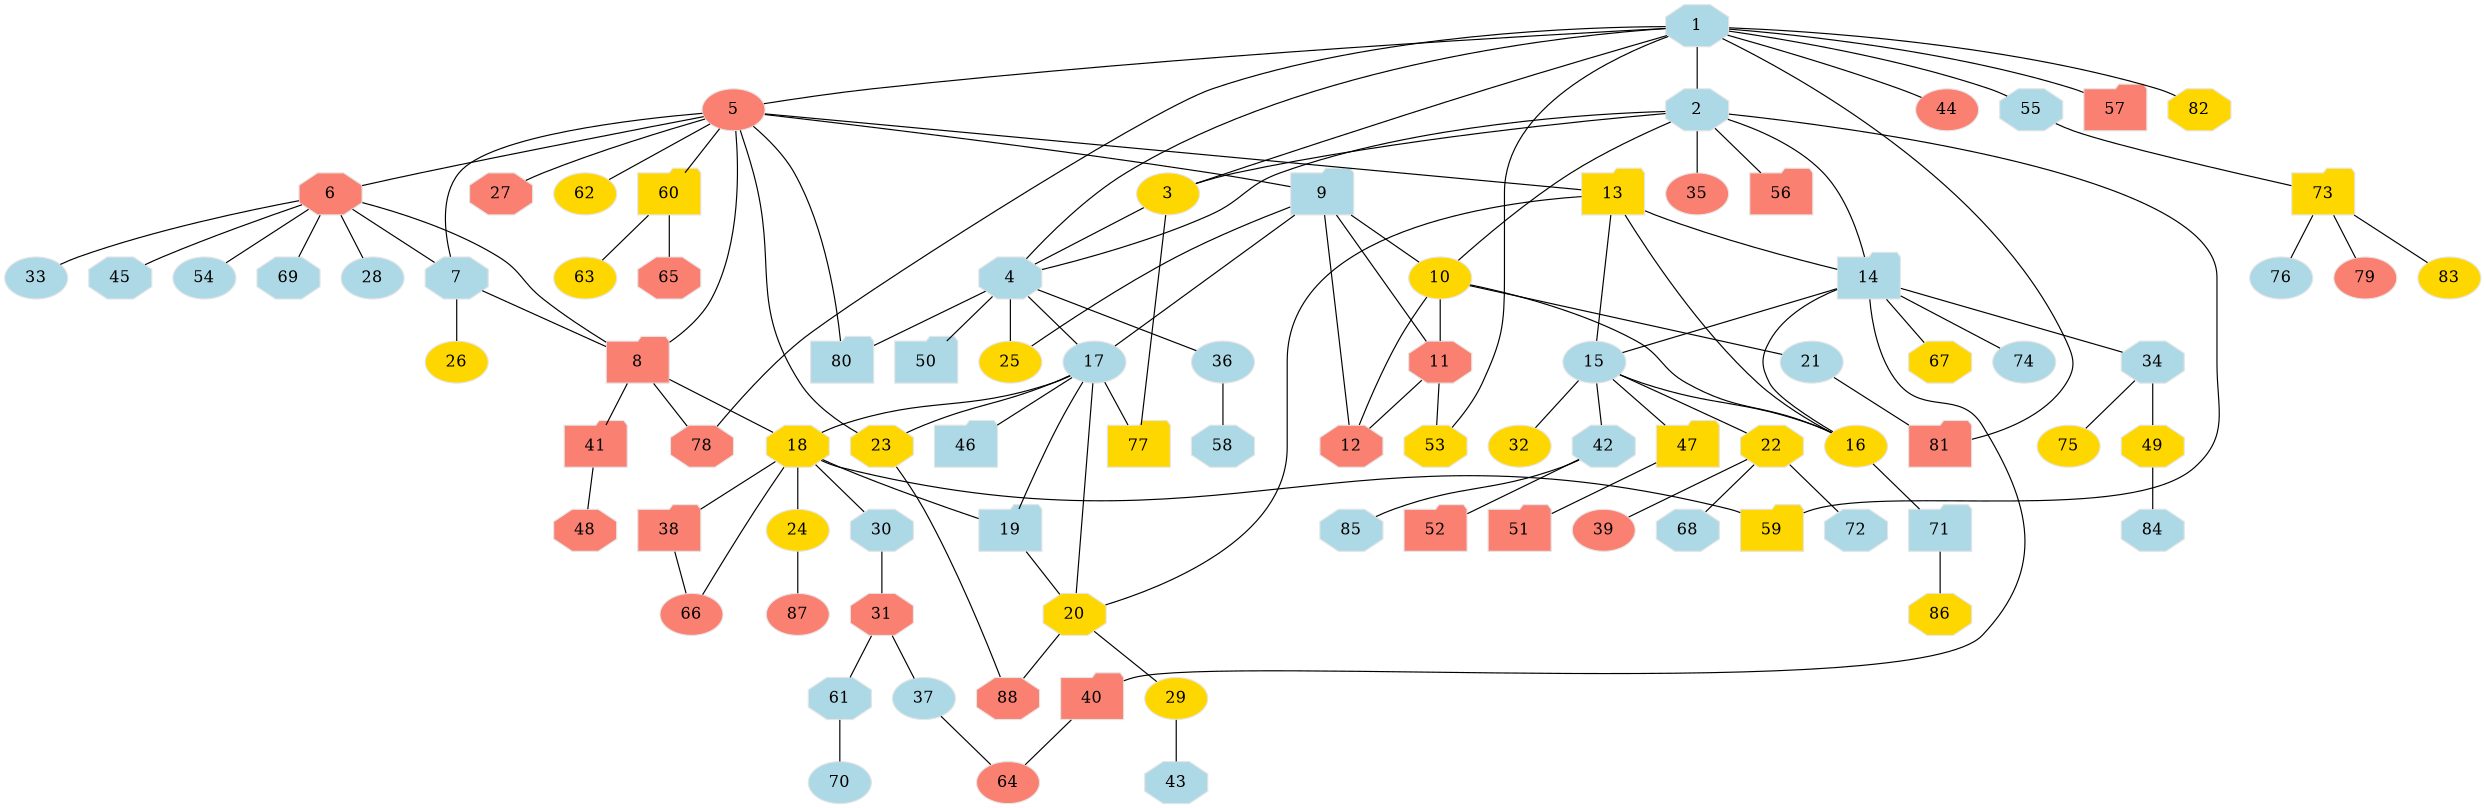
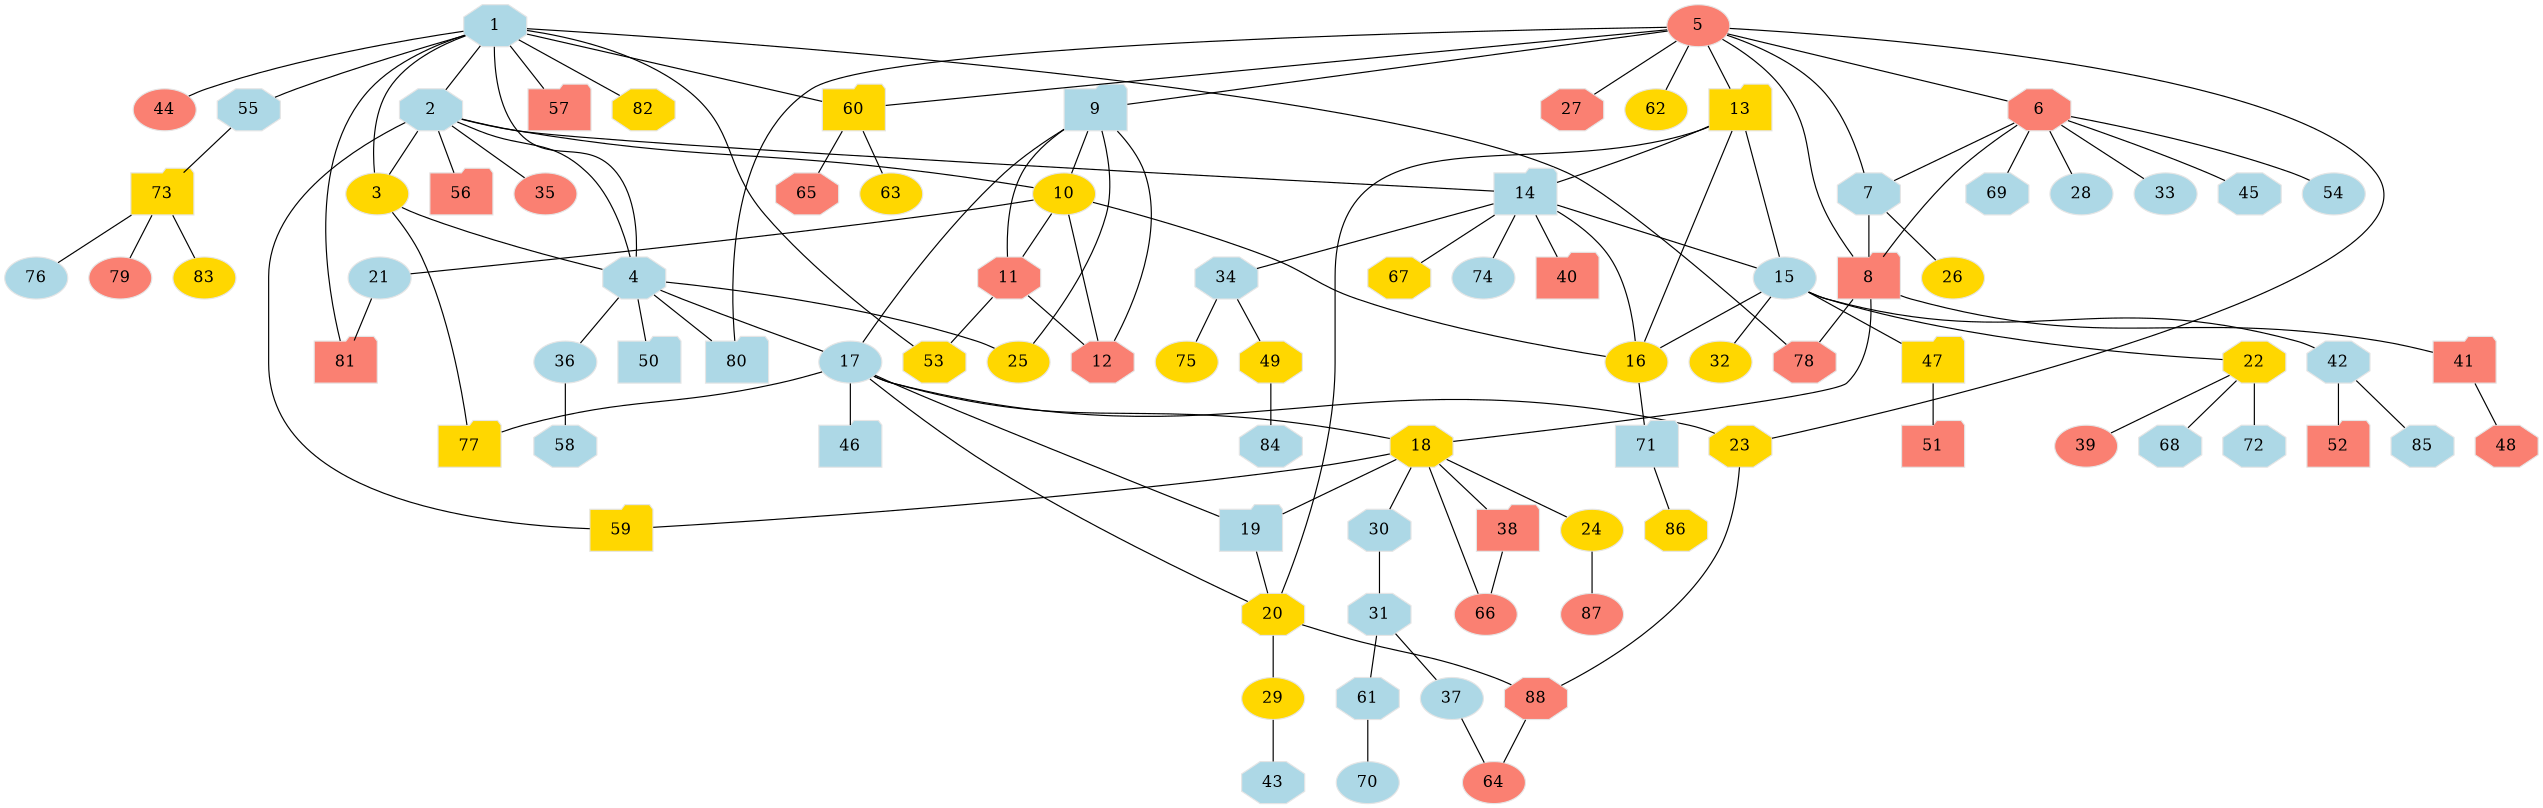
(1214, 58) -> (675, 68)
(882, 614) -> (1379, 614)
(1048, 742) -> (1515, 741)
